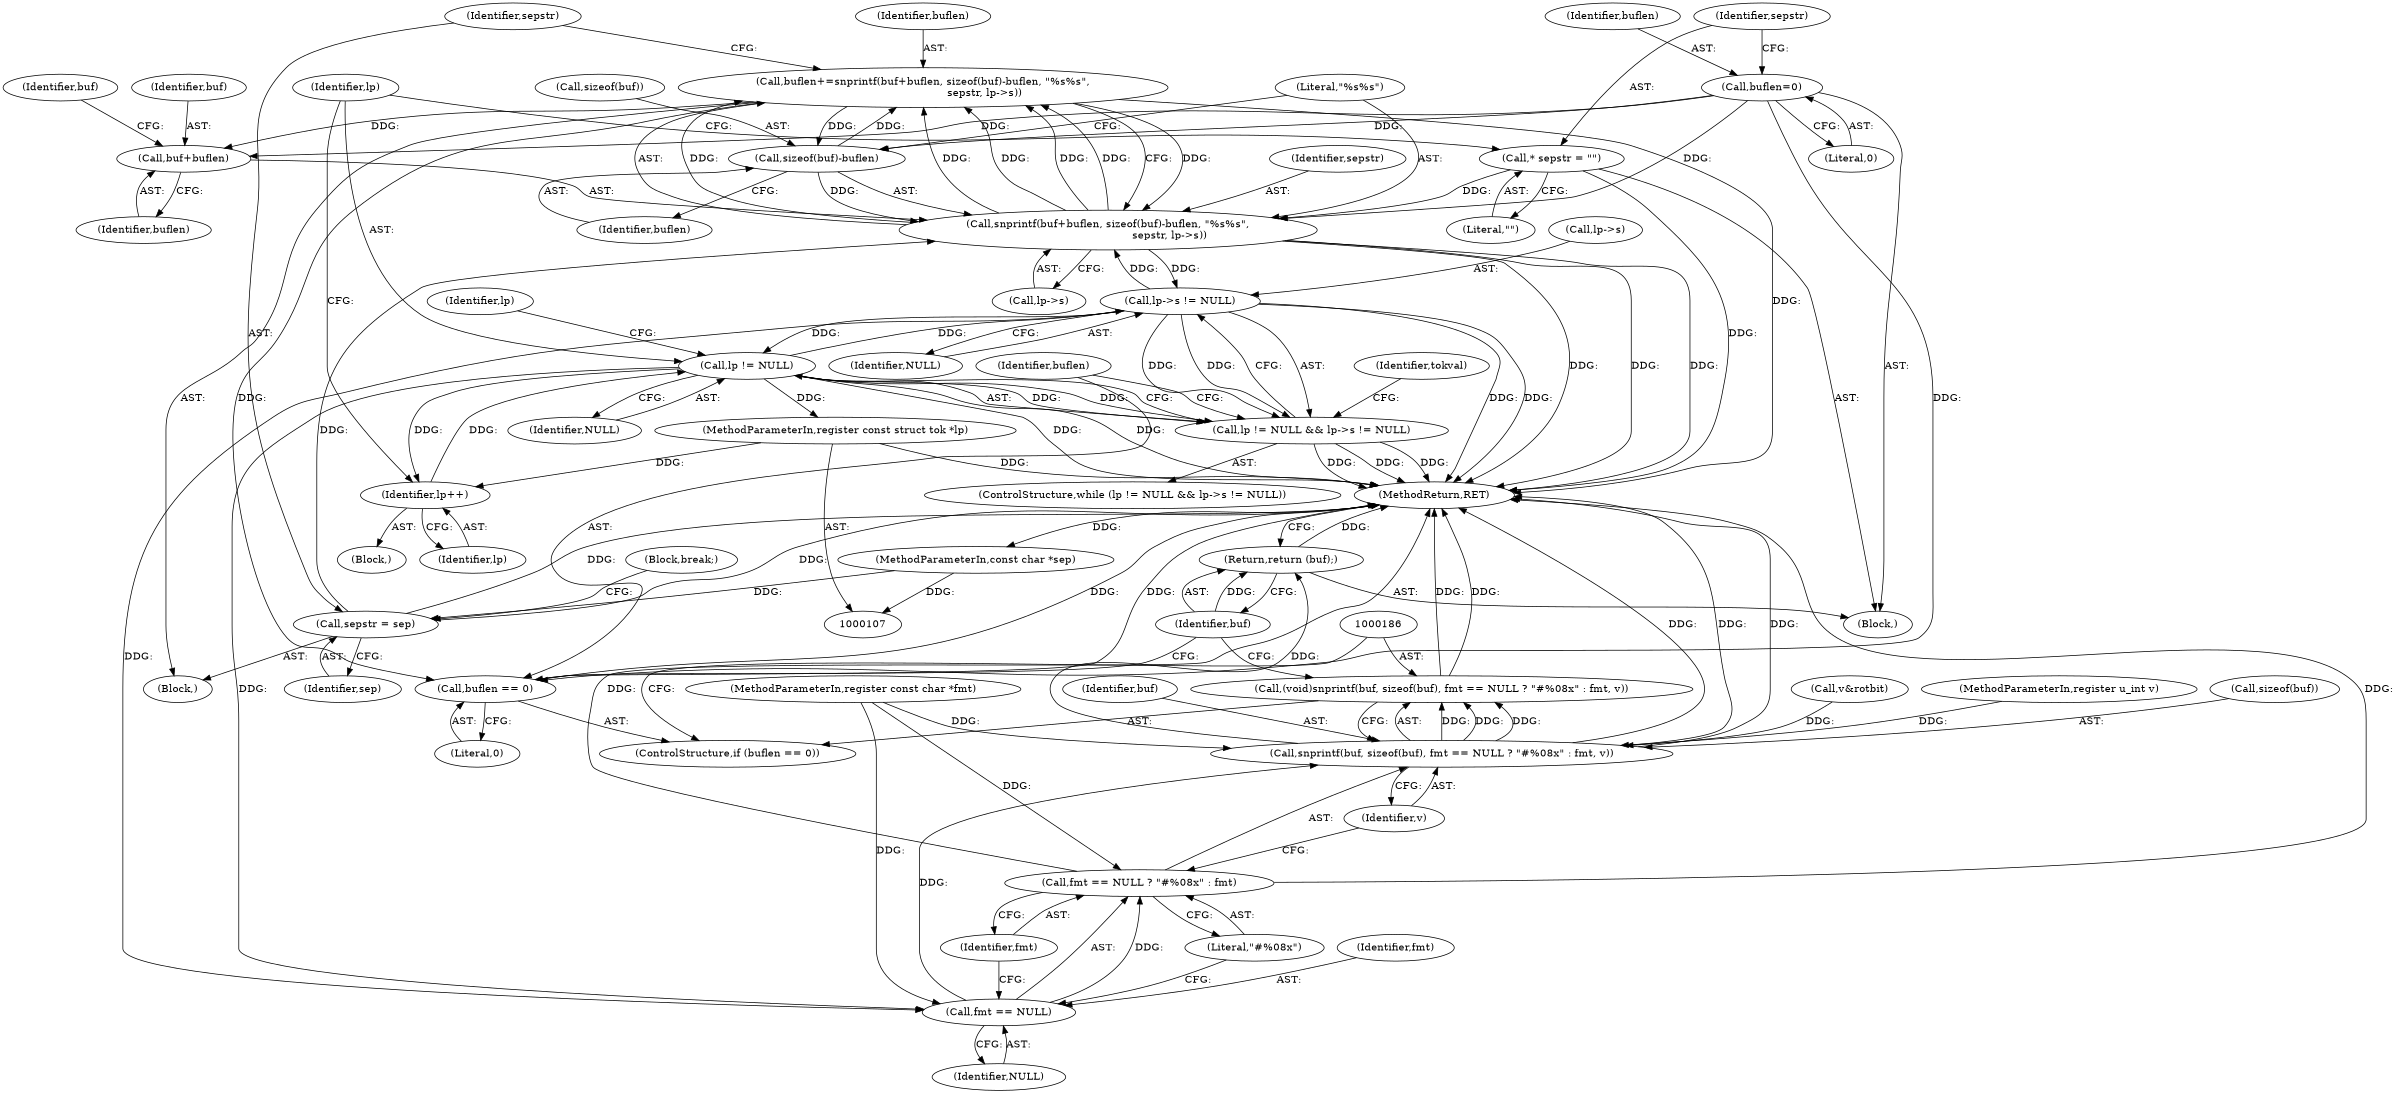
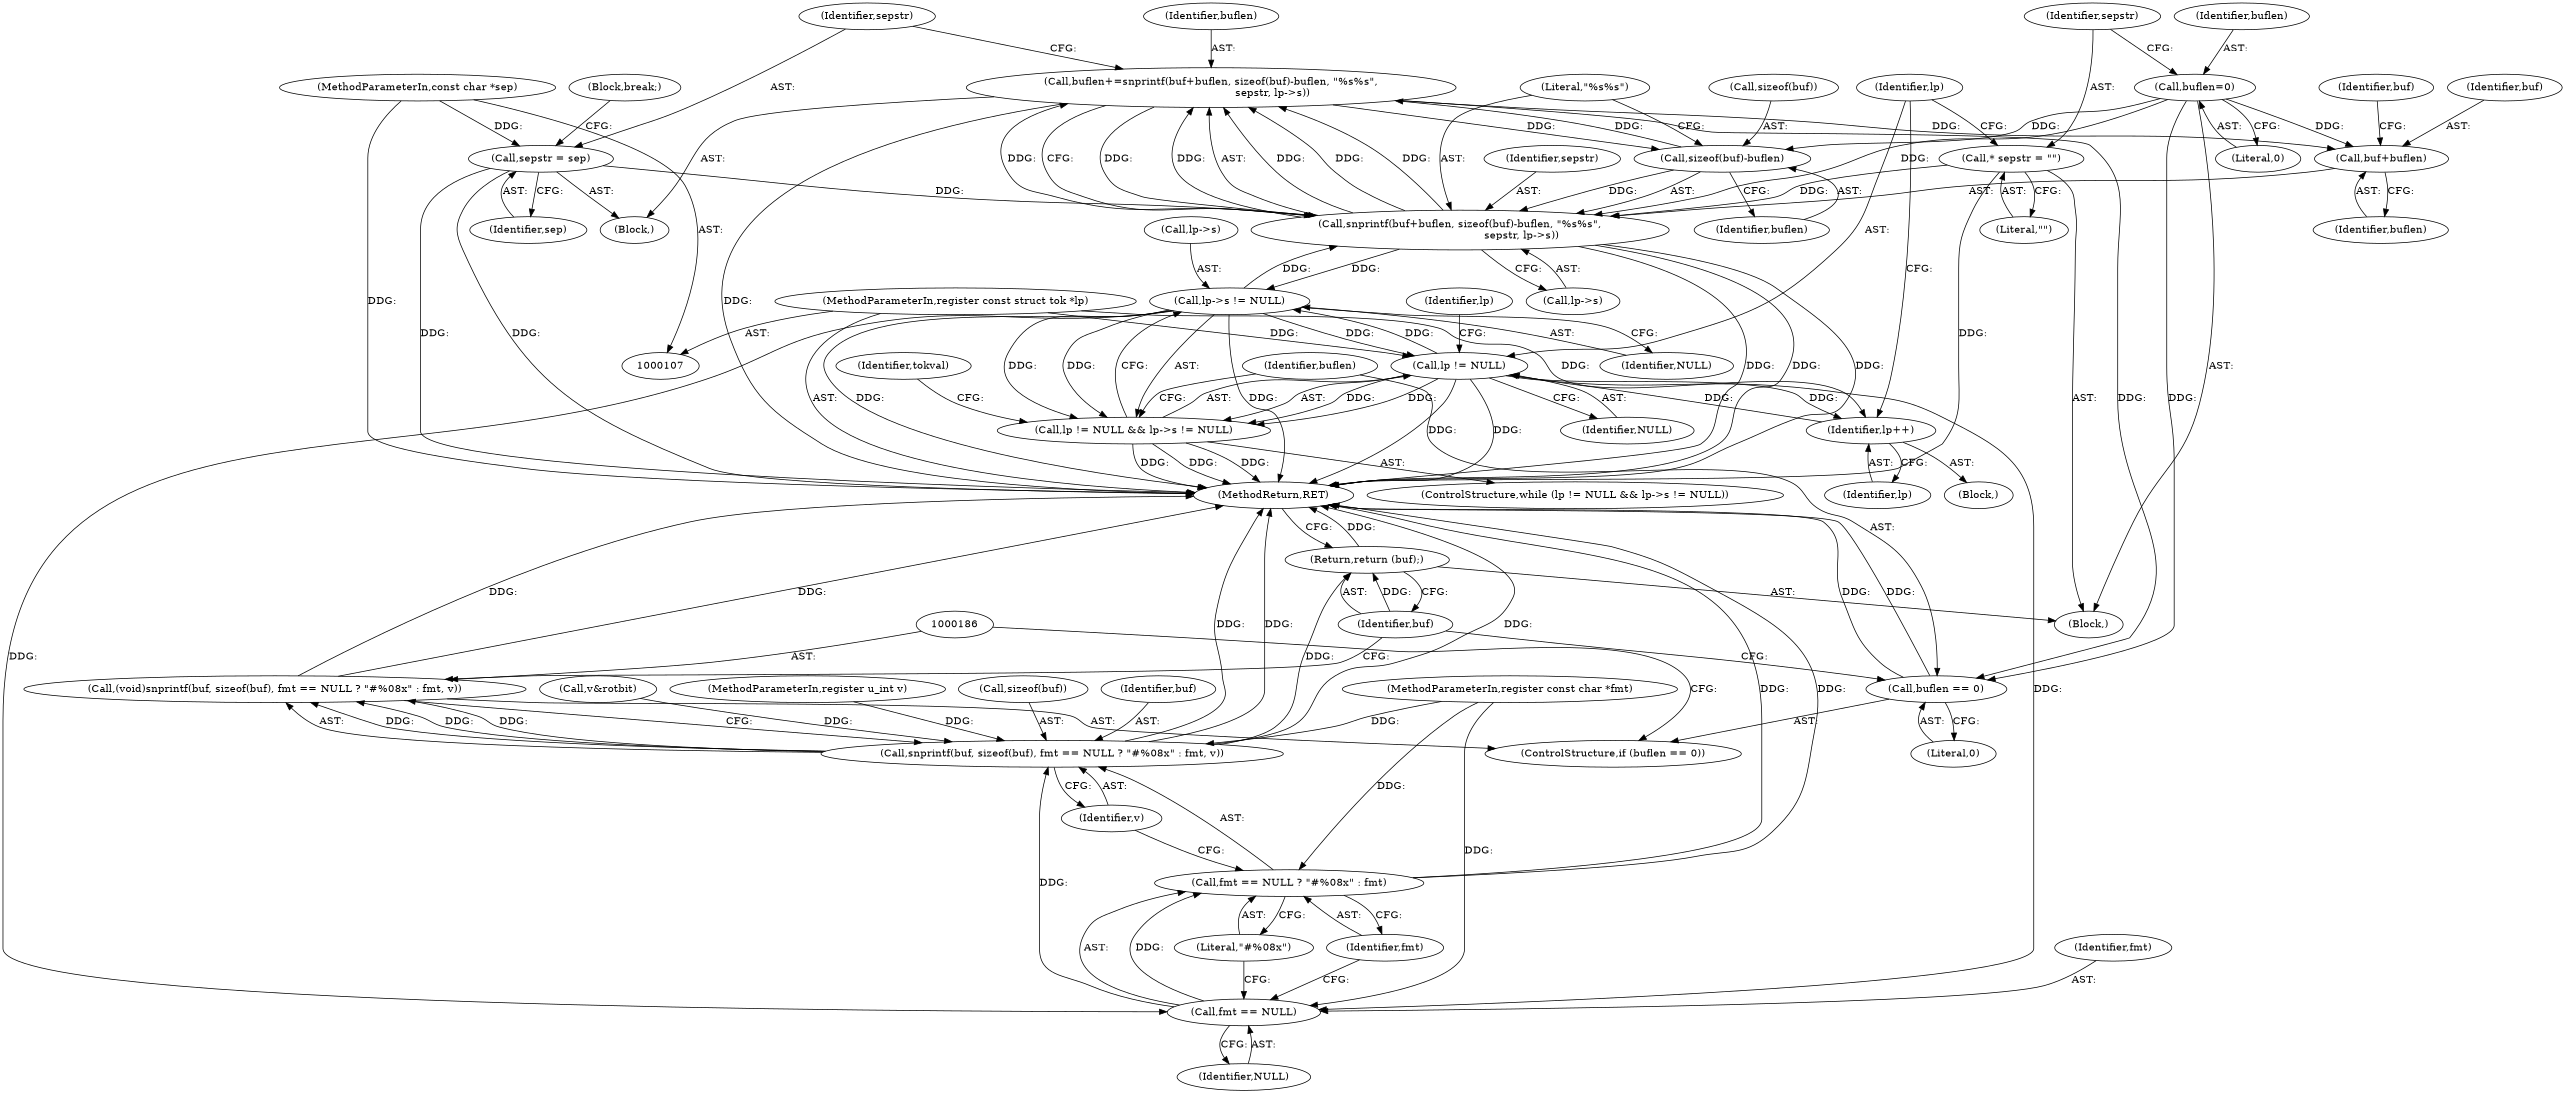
(788, 396) -> (1216, 333)
(1161, 398) -> (1221, 398)
(1016, 463) -> (827, 398)
(1112, 519) -> (603, 475)
(942, 592) -> (713, 230)
